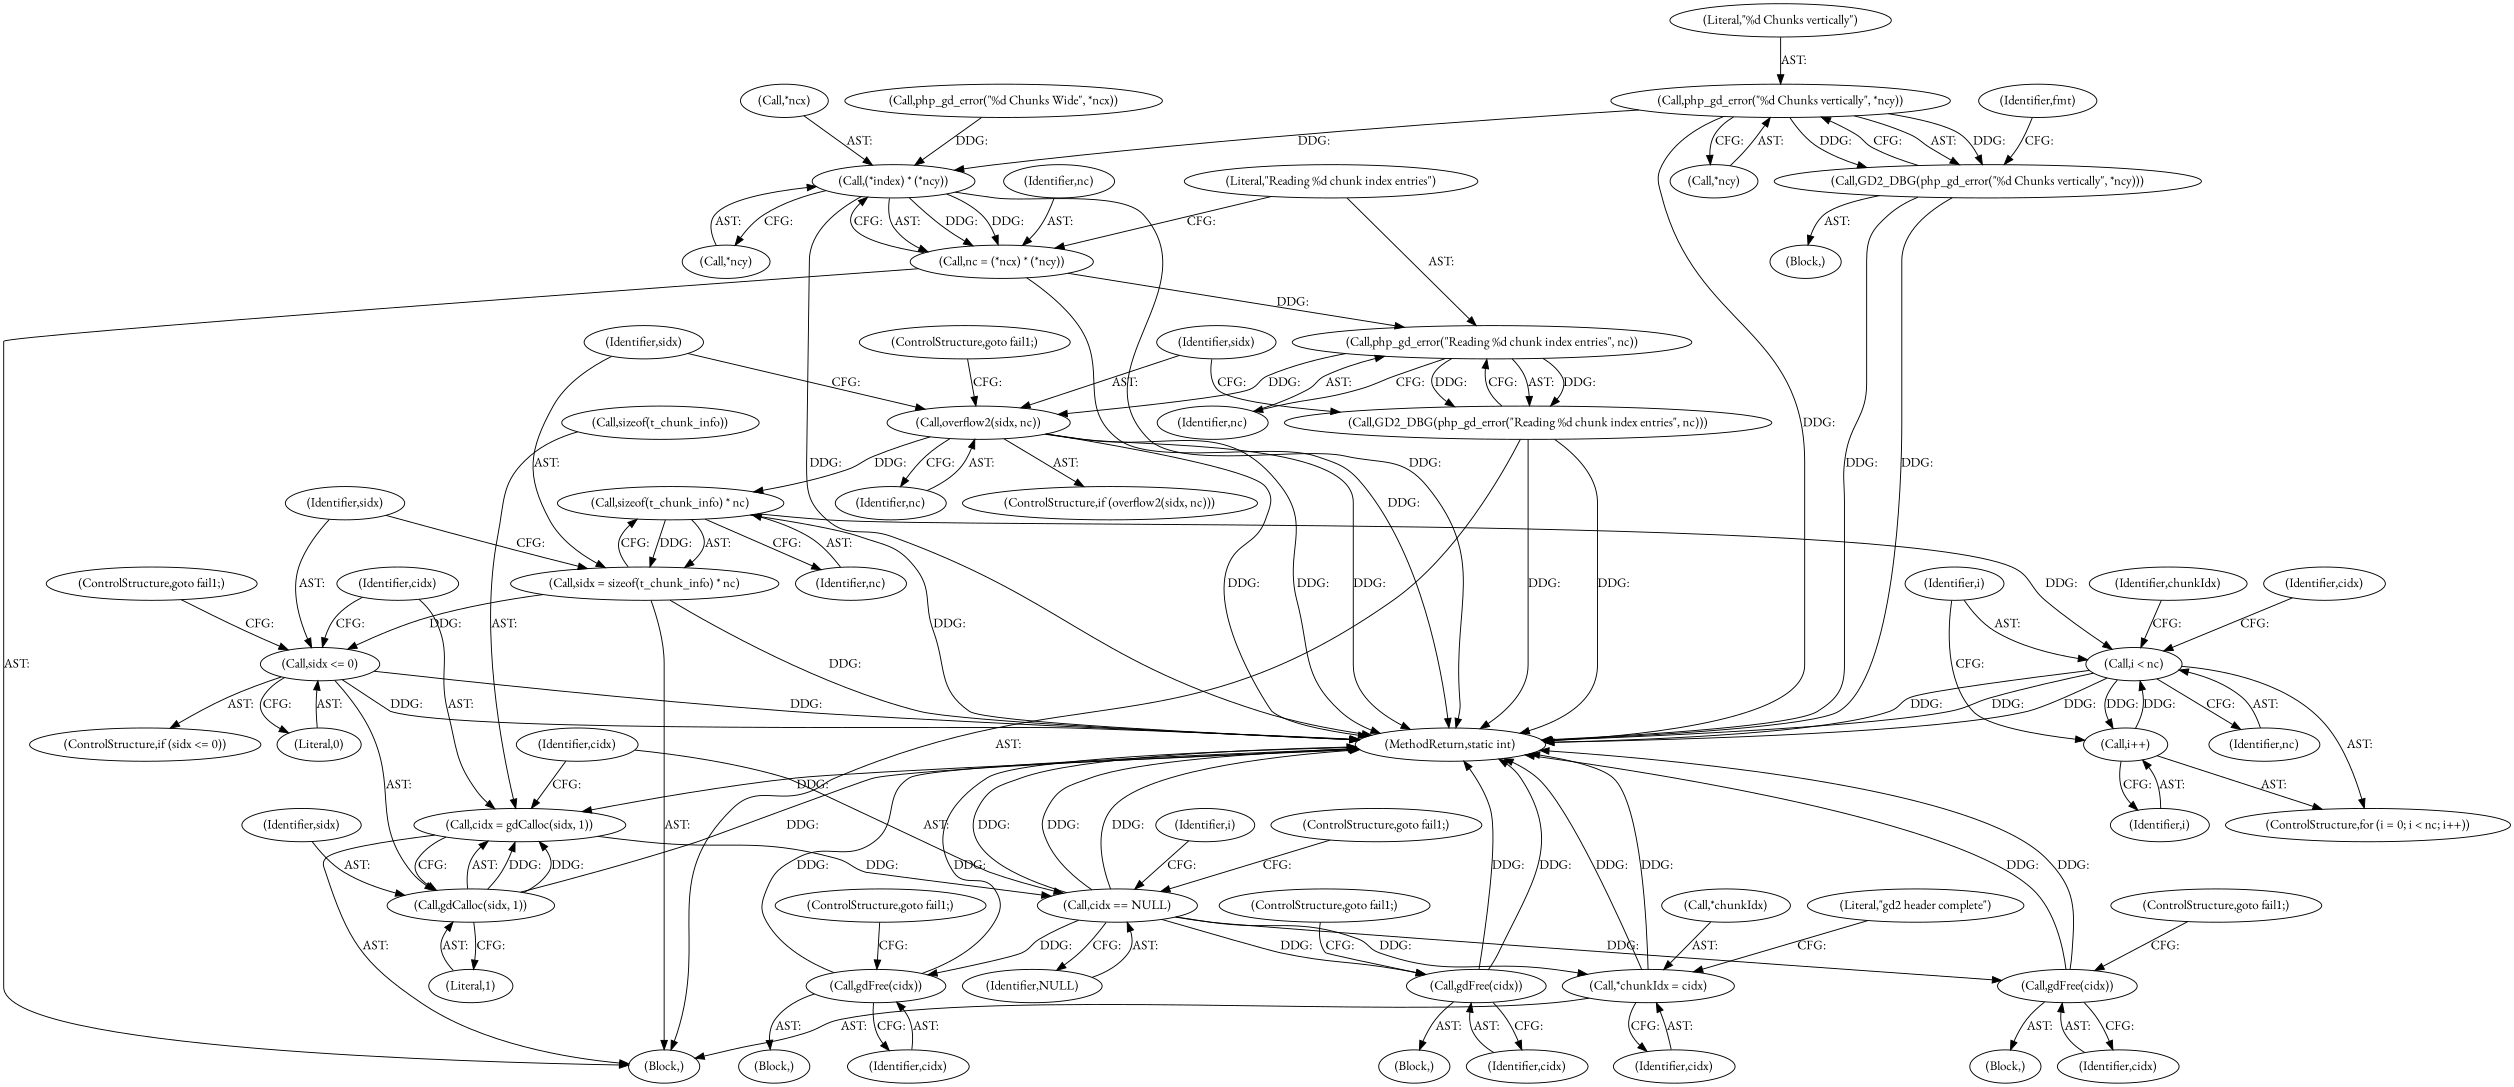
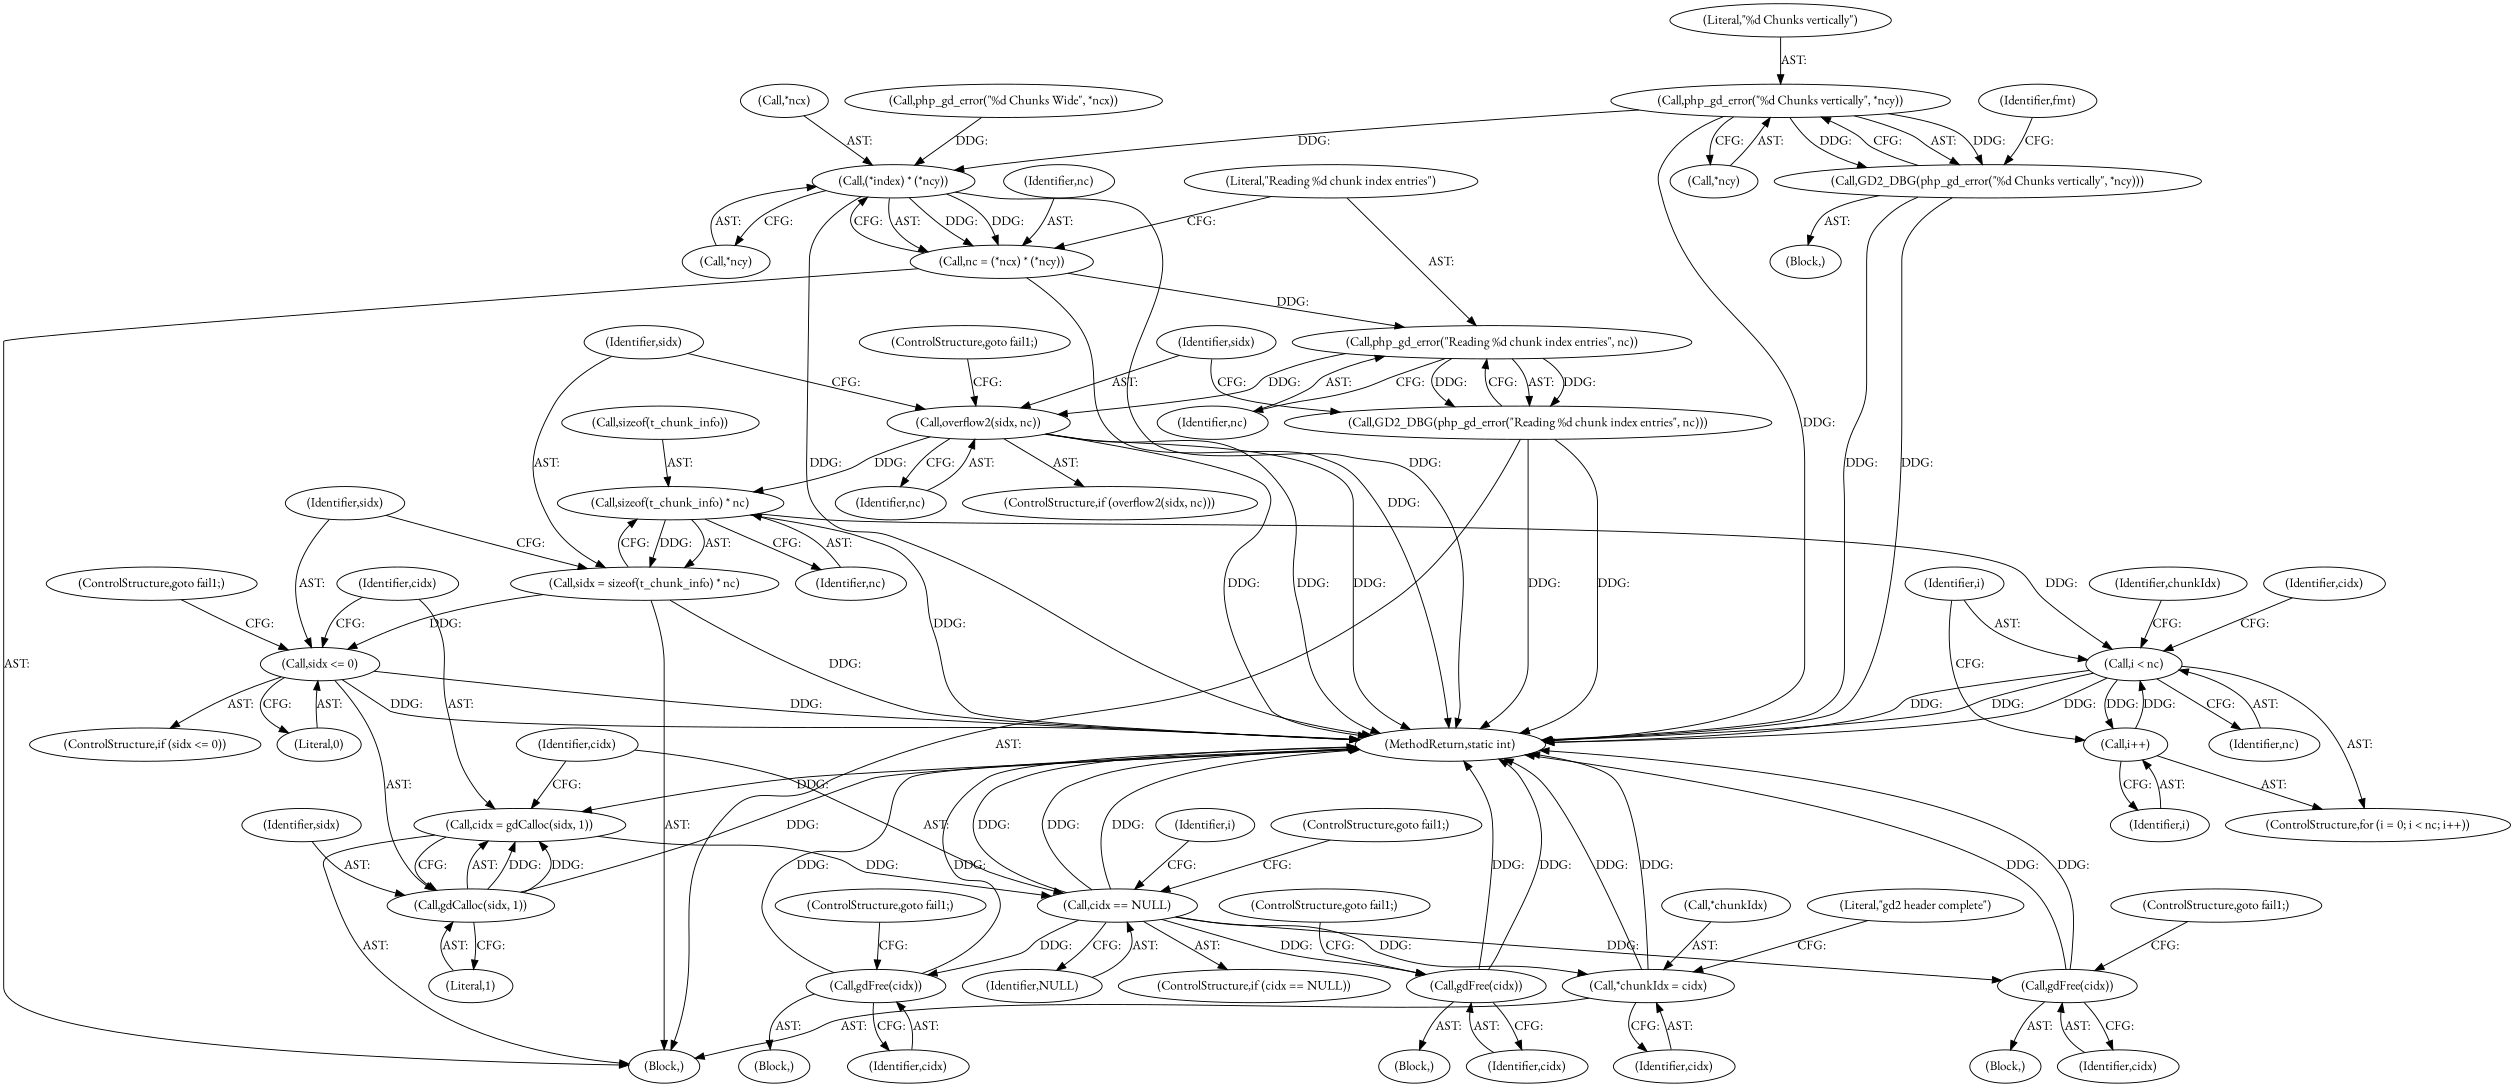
(491, 597) -> (665, 458)
none -> (1254, 986)
